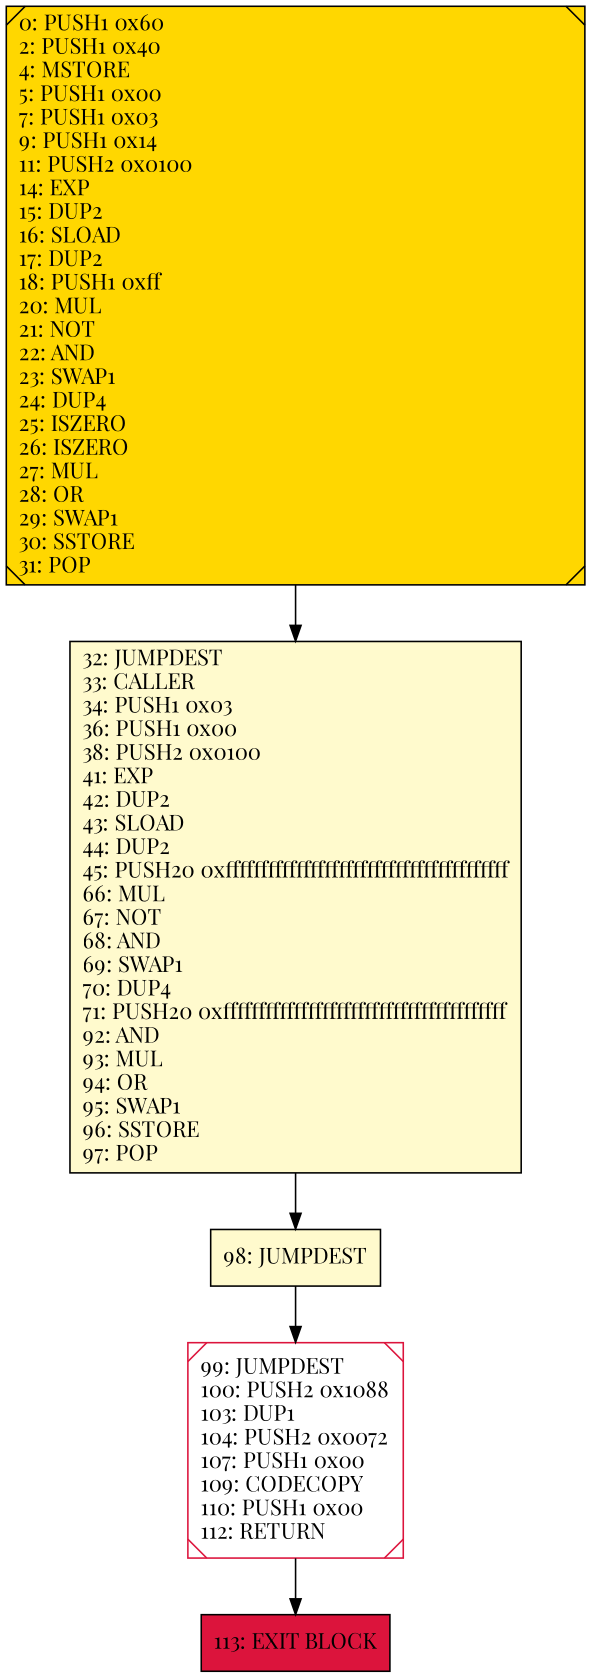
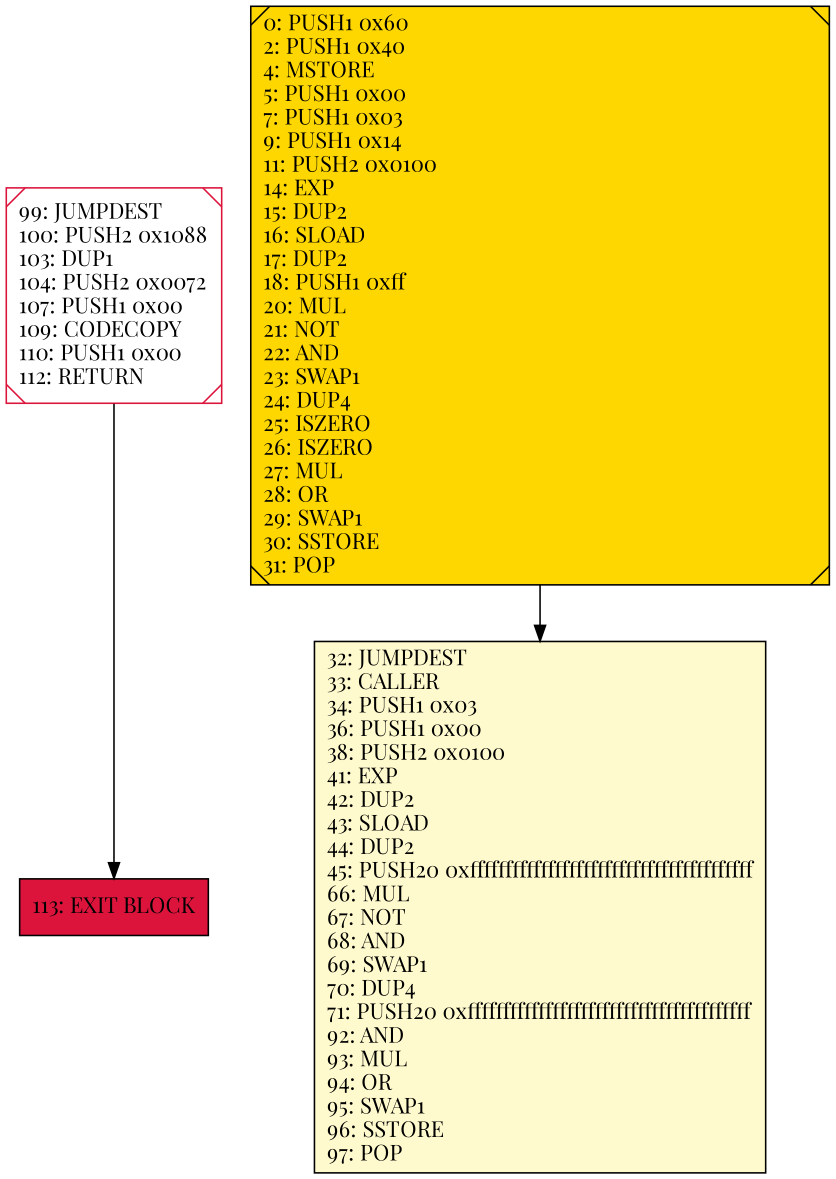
(296, 1258) -> none
